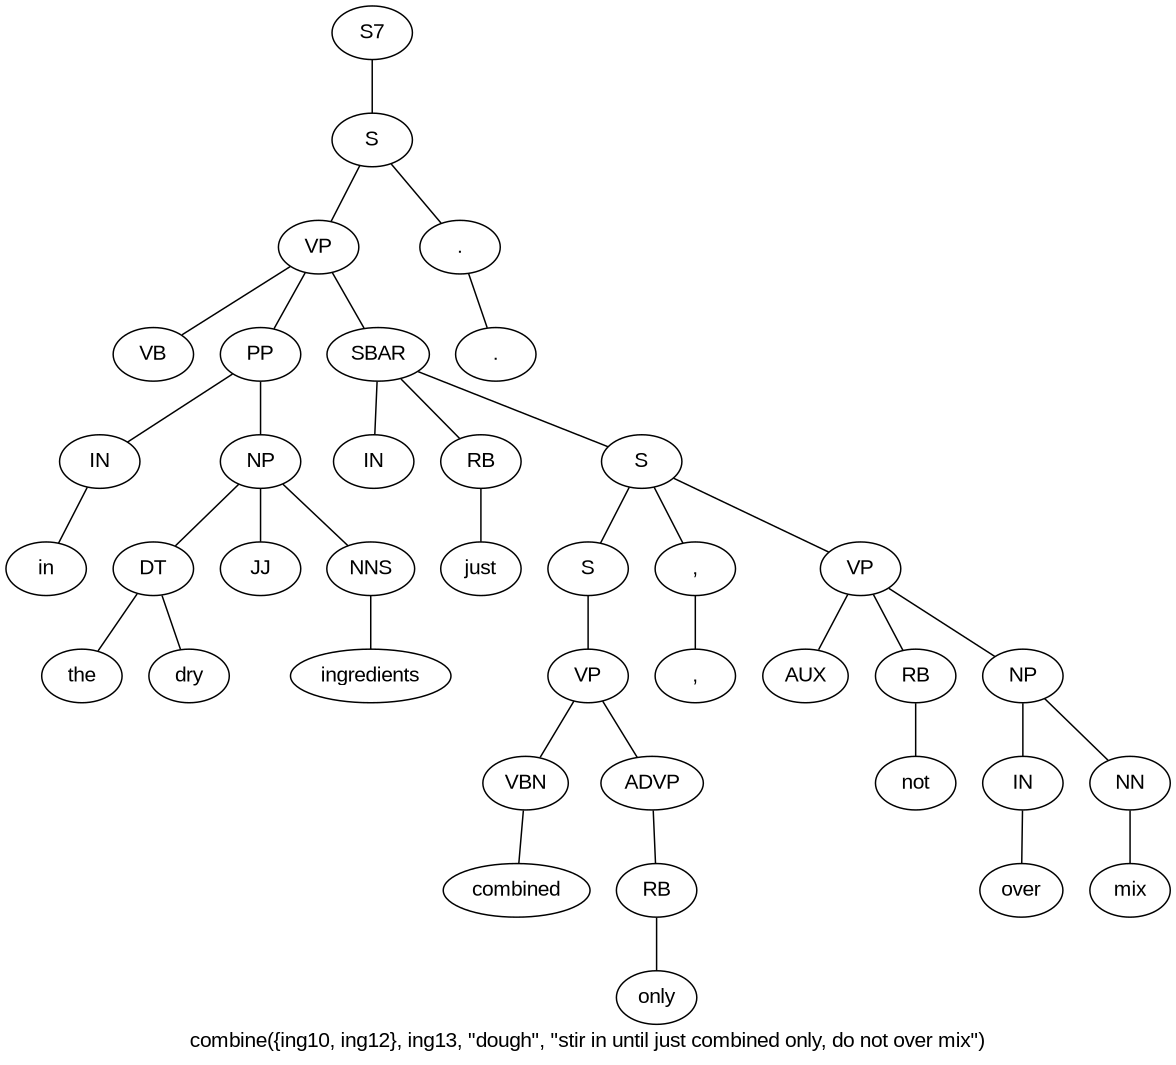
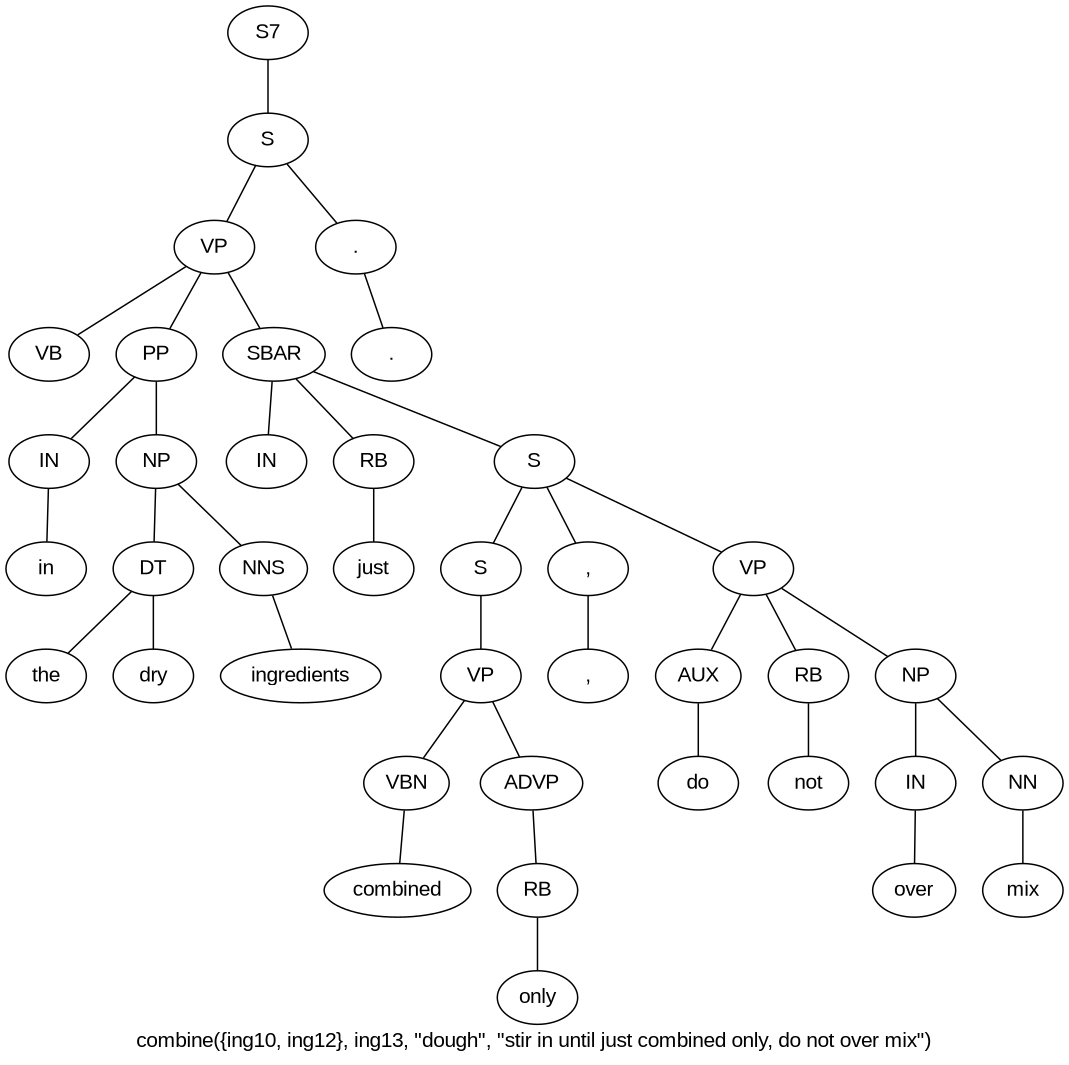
(261, 569) -> none
none -> (698, 783)
